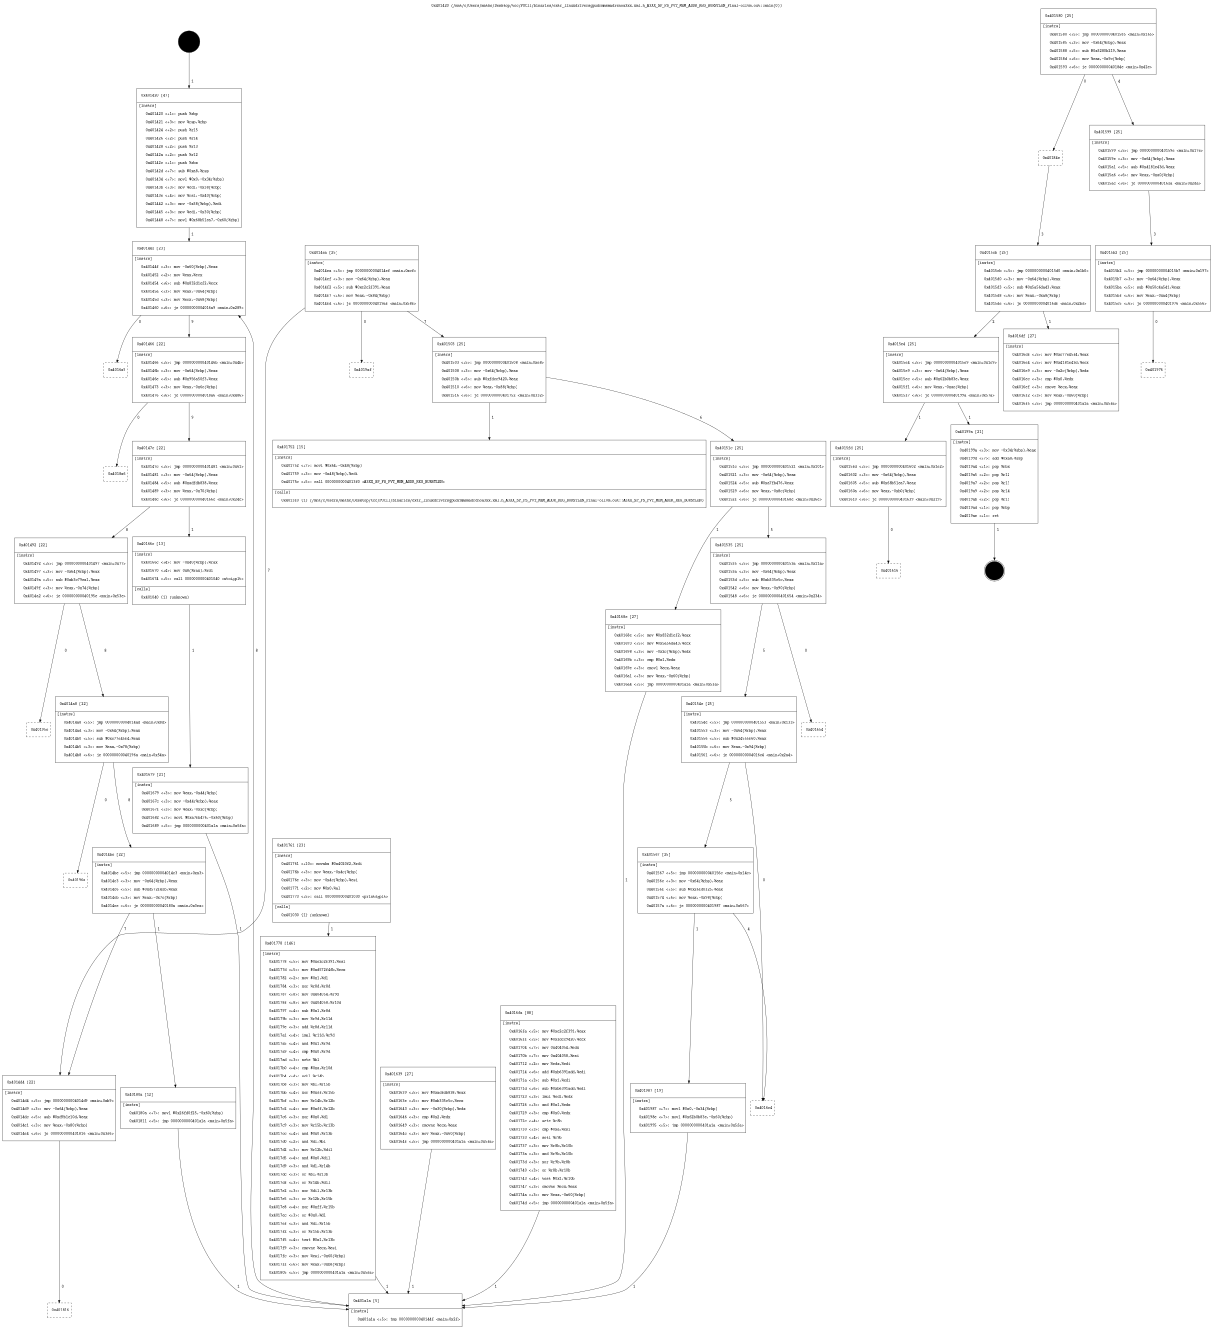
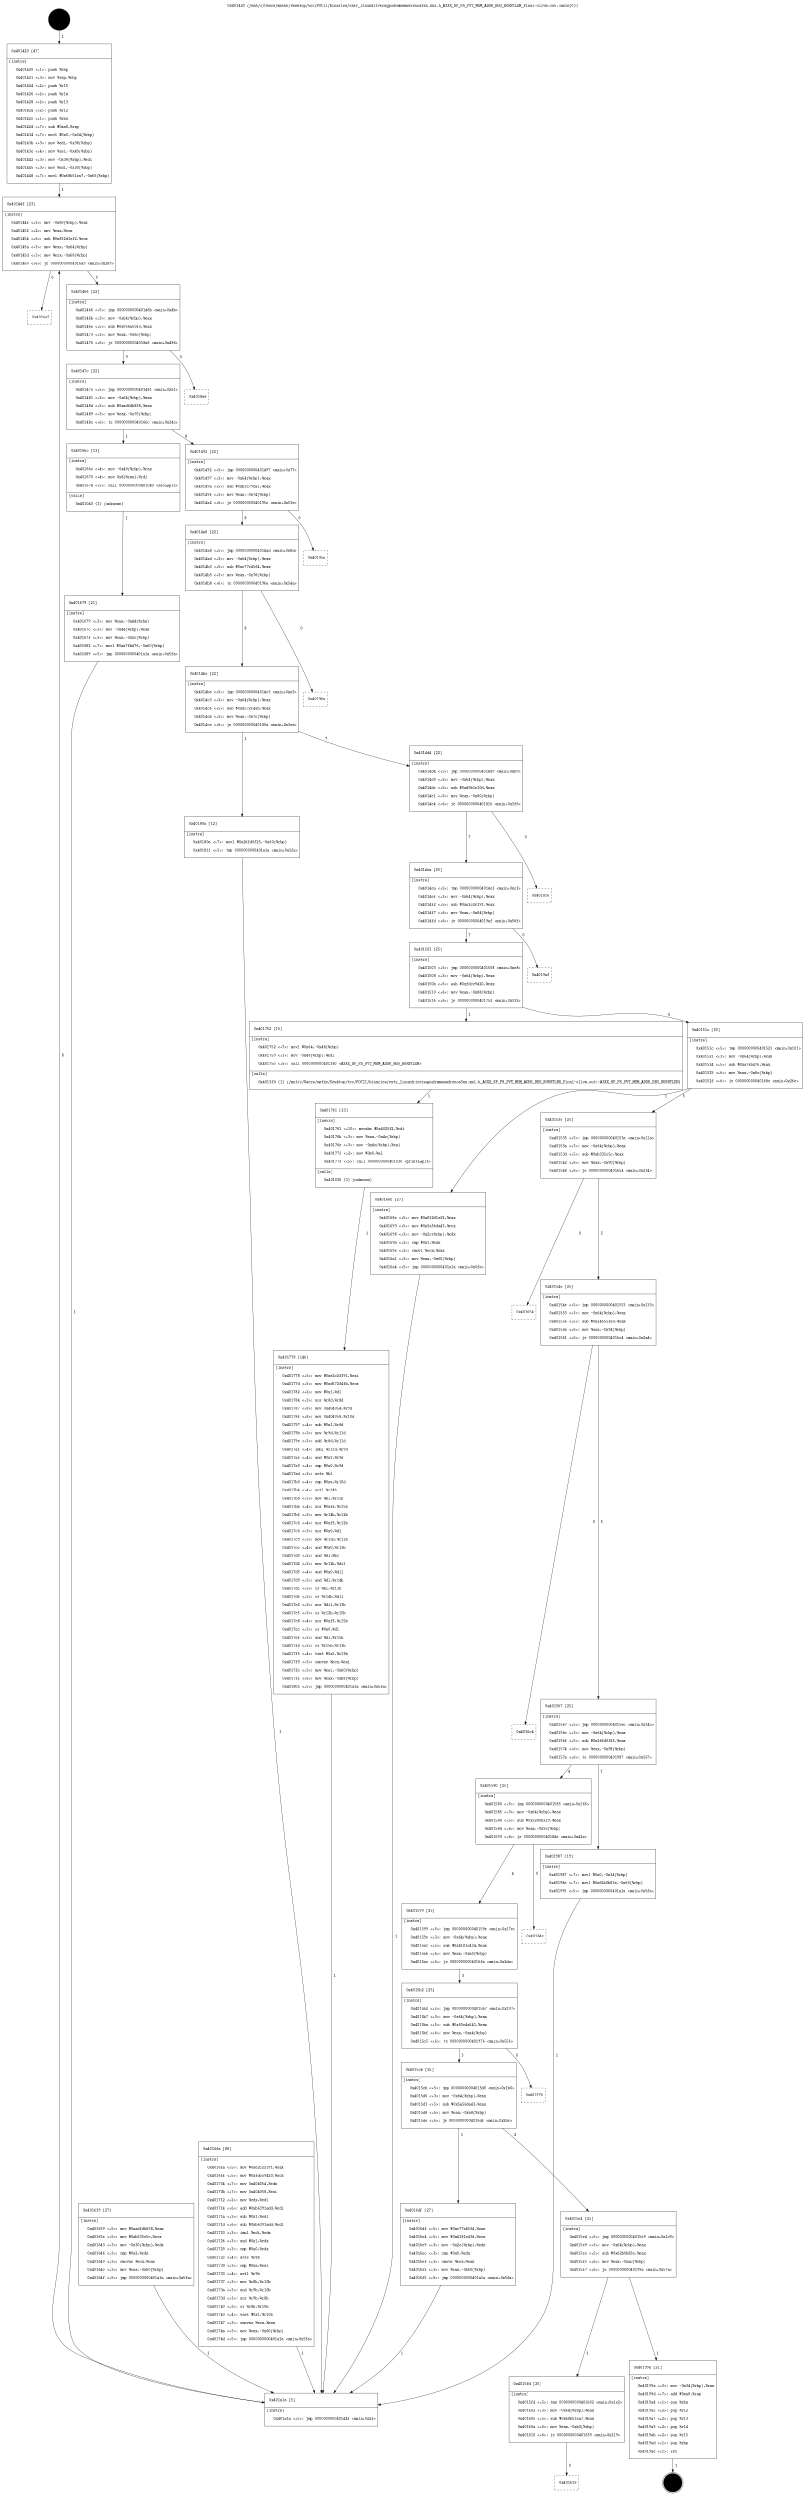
(1044, 204) -> (459, 2054)
(265, 755) -> (466, 836)
(765, 1002) -> (567, 1771)
none -> (425, 1095)
none -> (405, 2345)
